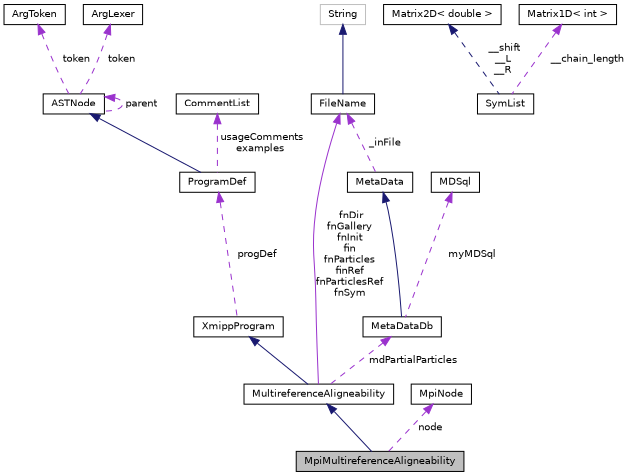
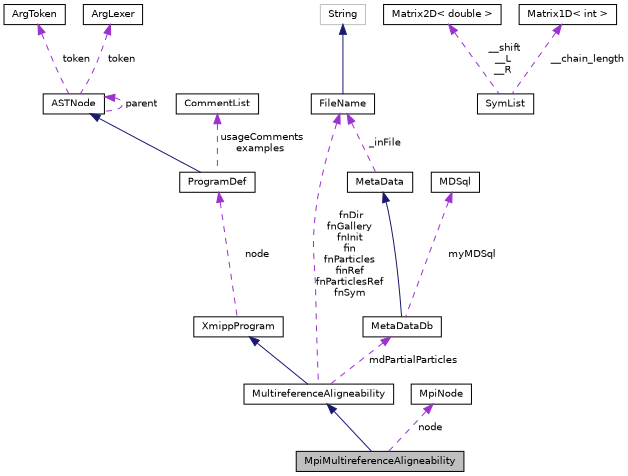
(477, 63) -> (477, 63)
(314, 252) -> (314, 252)
(256, 255) -> (256, 255)
